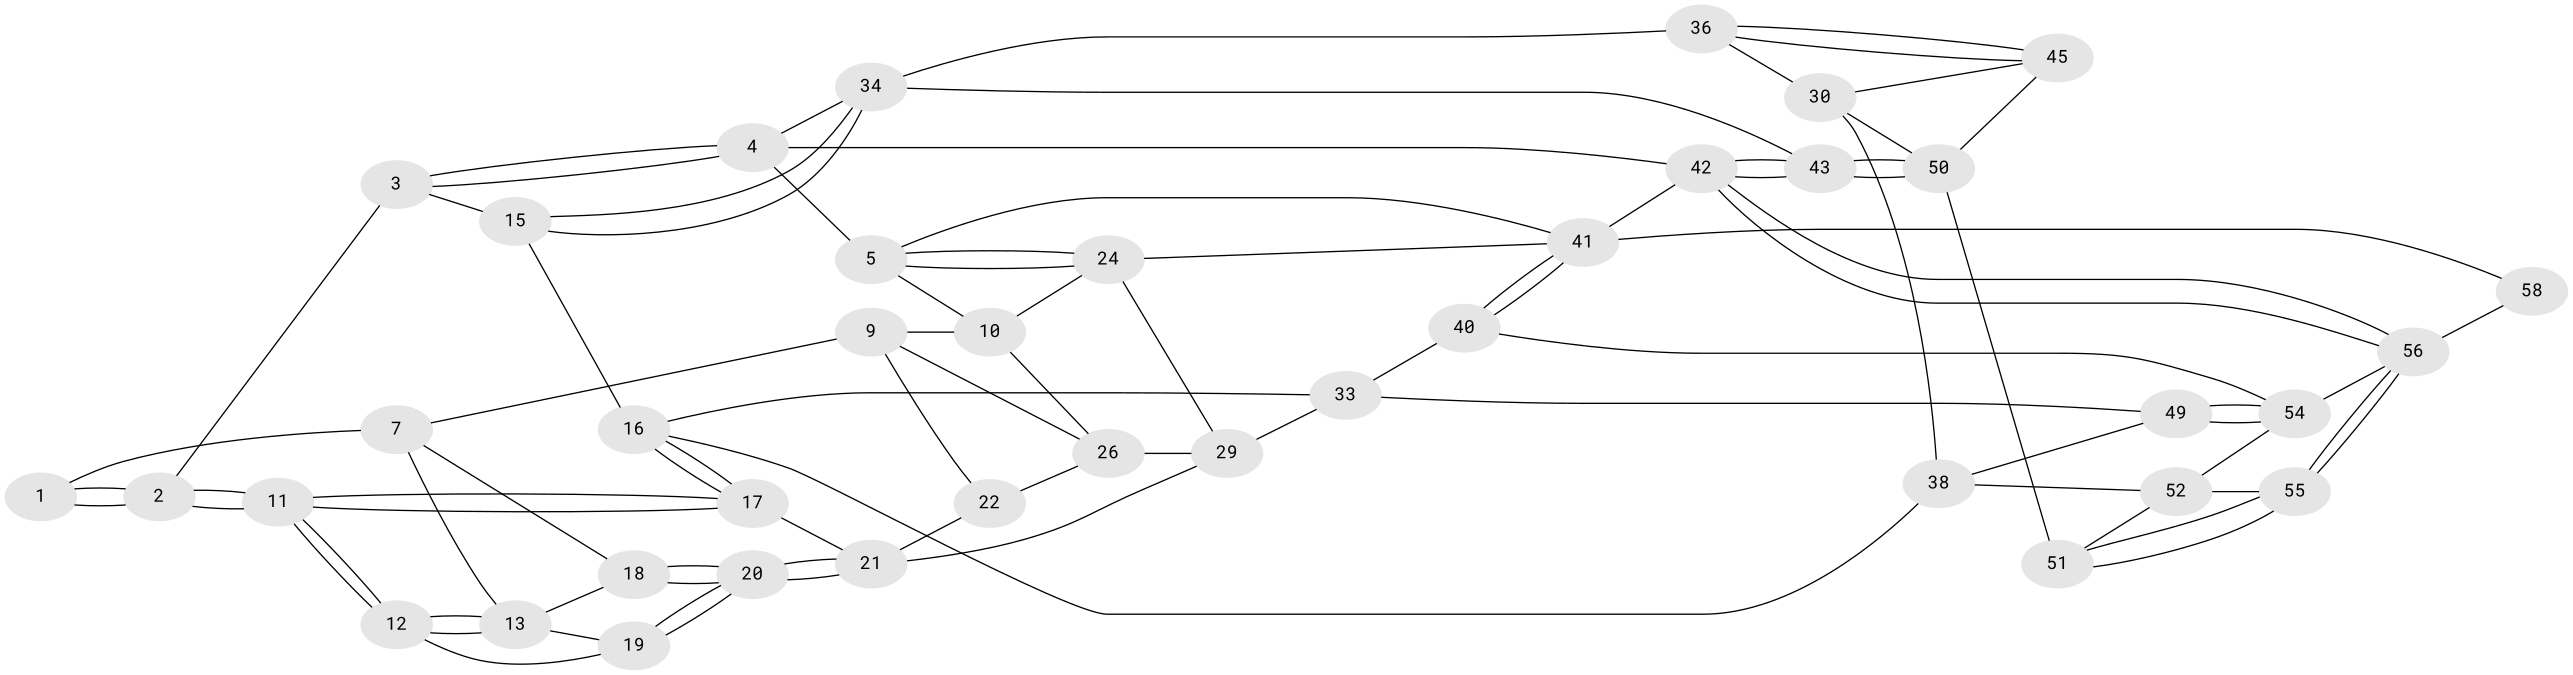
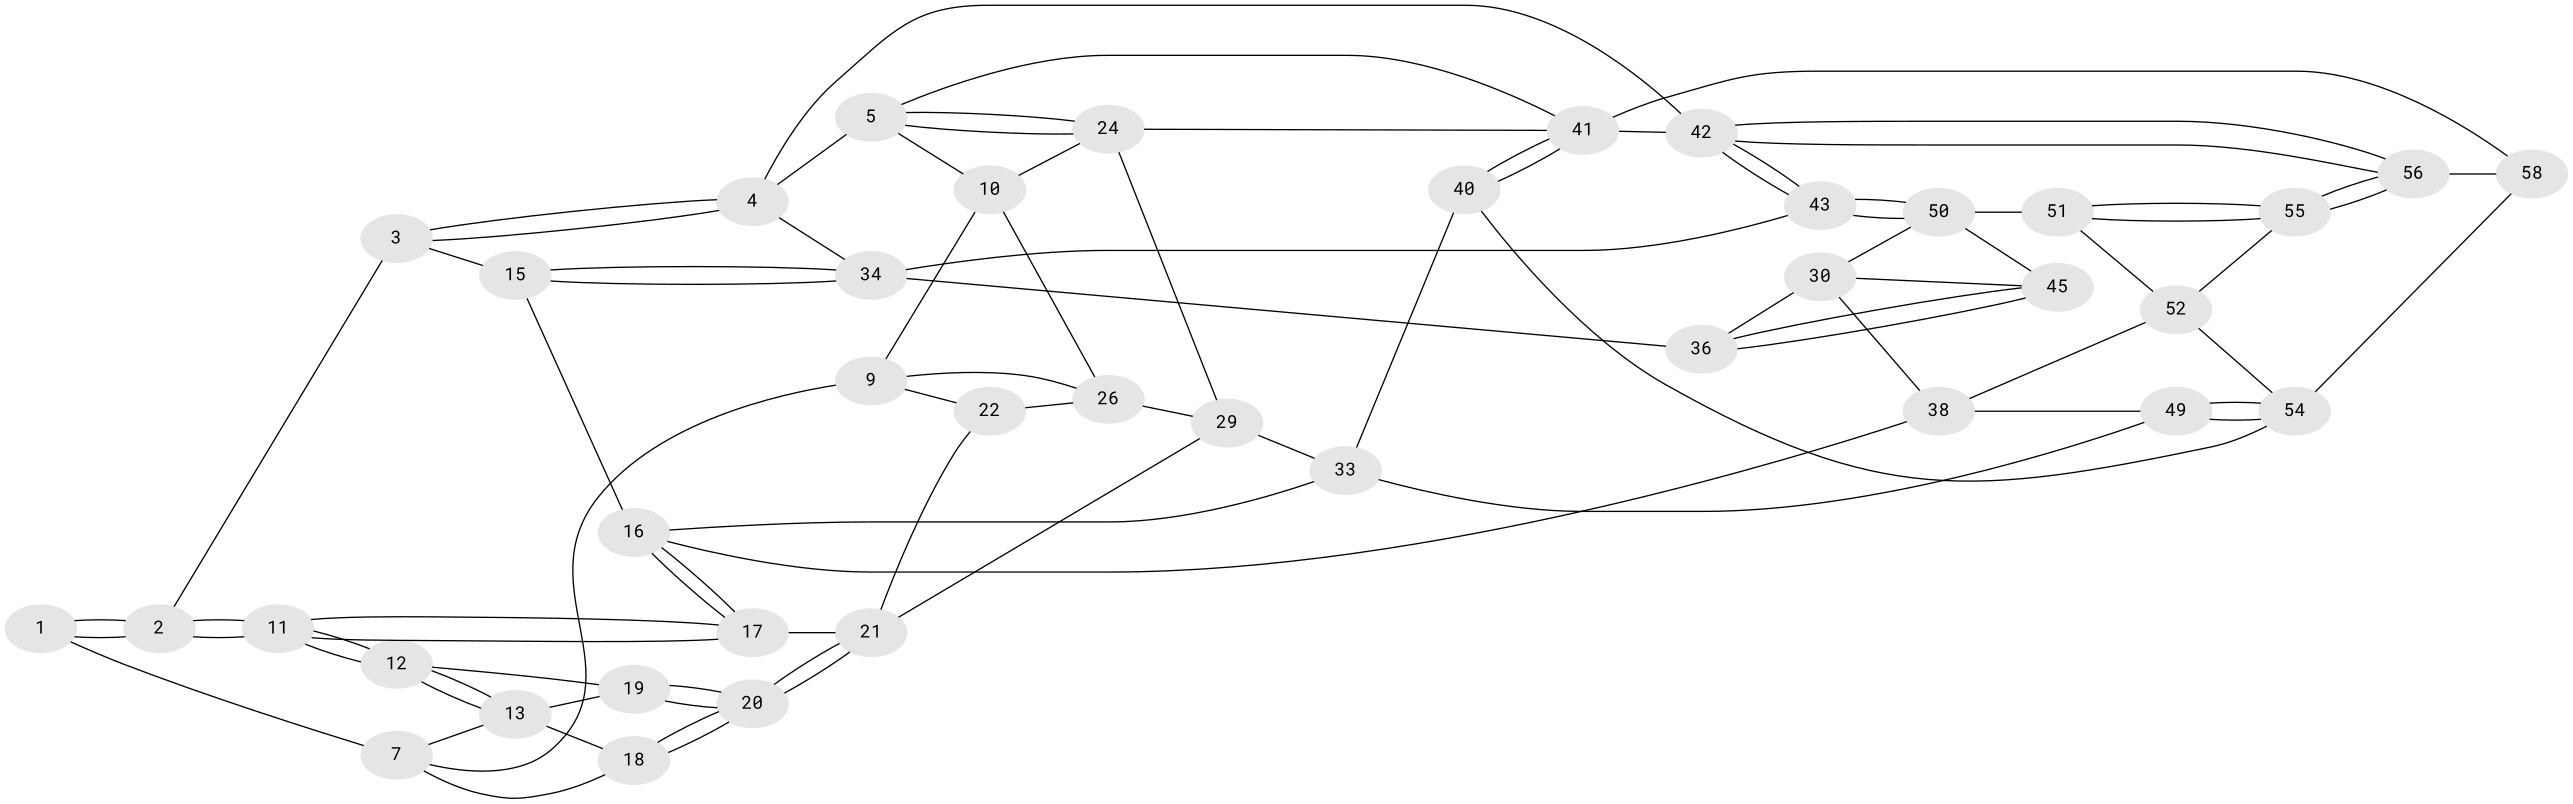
(2354, 383) -> (2413, 293)
